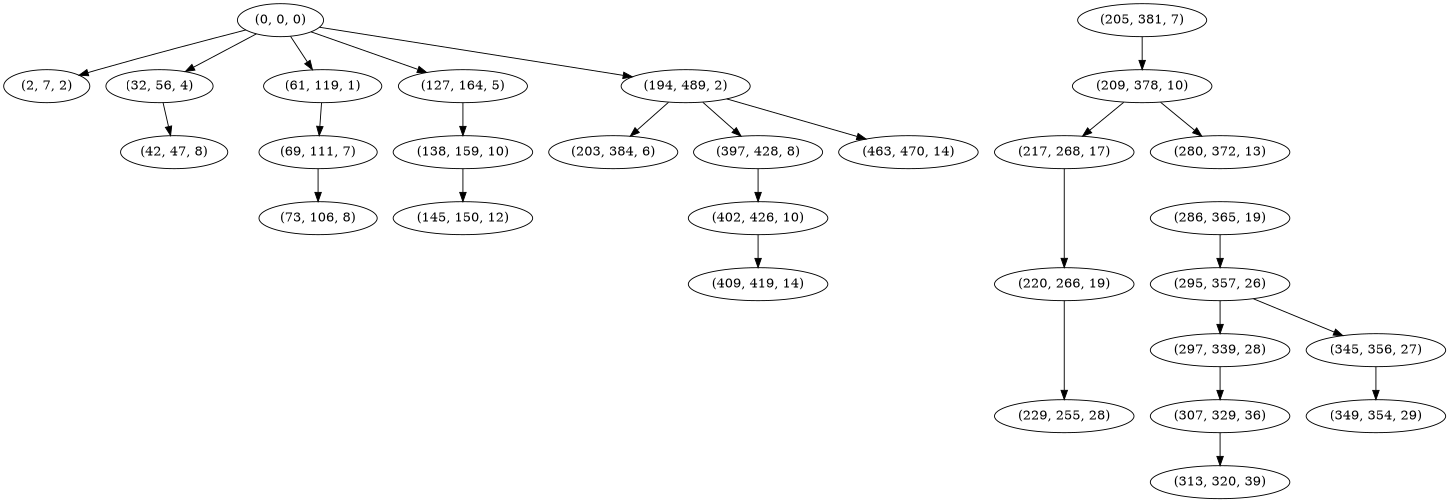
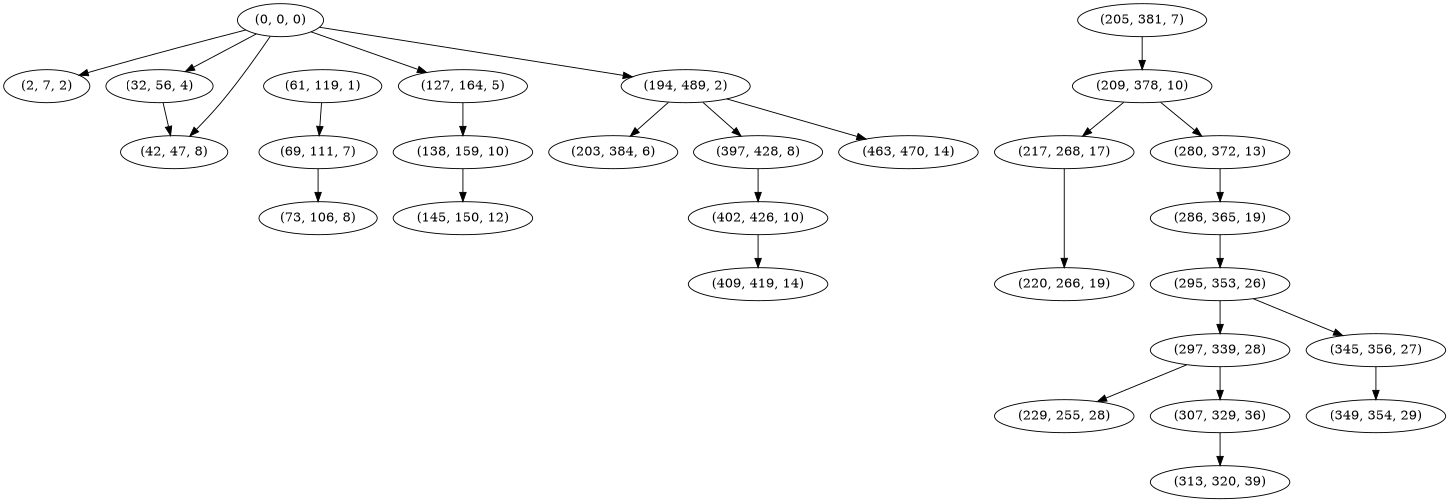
(299, 49) -> (235, 85)
none -> (1220, 181)
(1220, 284) -> (1220, 284)
(1064, 345) -> (1146, 381)
